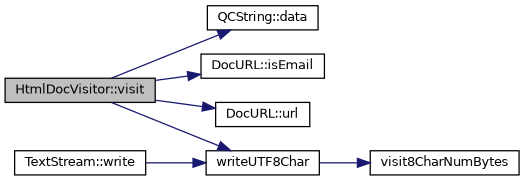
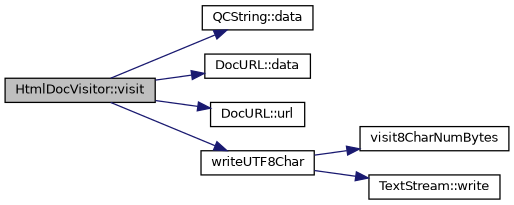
(263, 66) -> (258, 66)
(169, 163) -> (335, 173)
